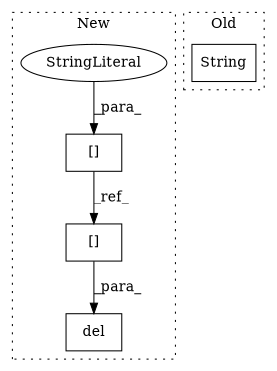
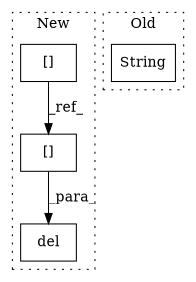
(94, 63) -> none
